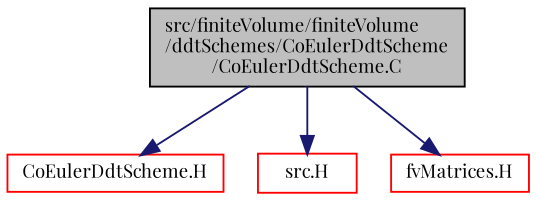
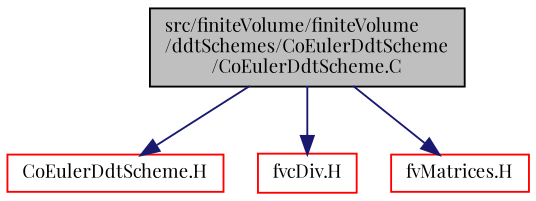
(307, 173) -> (307, 173)
